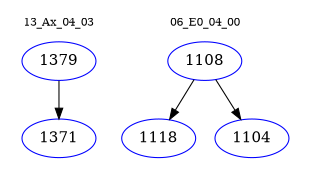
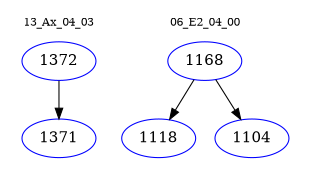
(205, 23) -> (205, 23)
(59, 61) -> (59, 61)
(205, 61) -> (205, 61)
